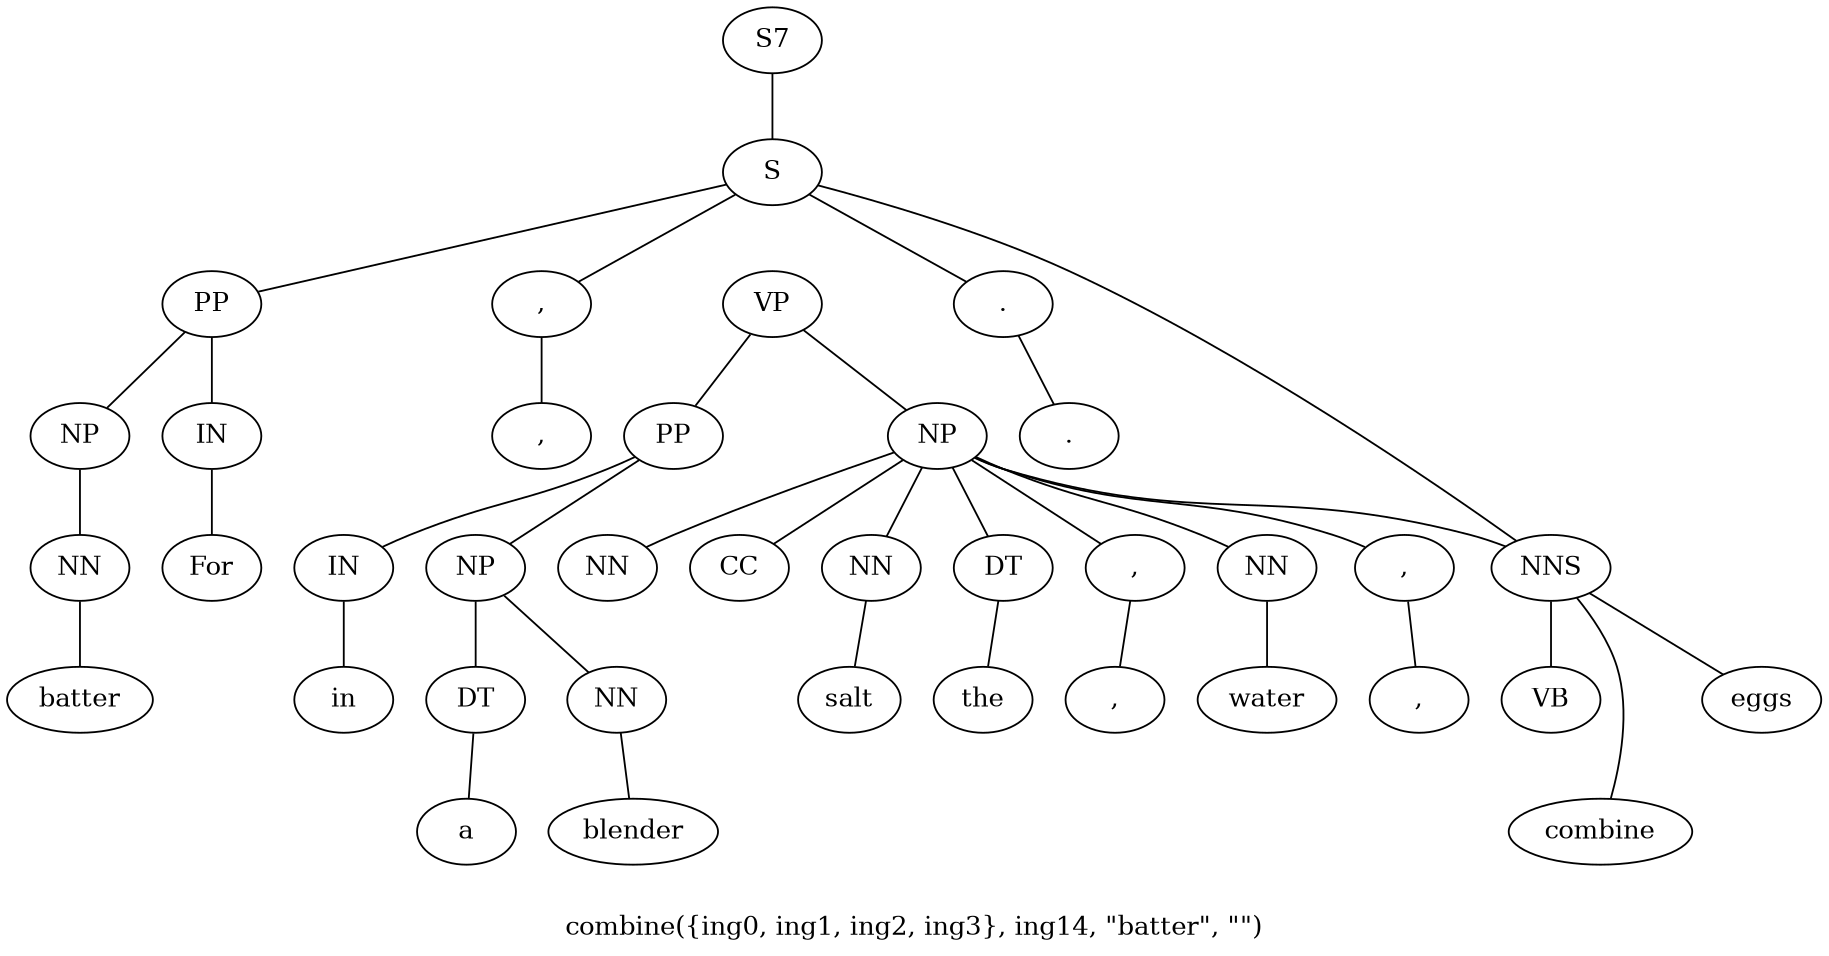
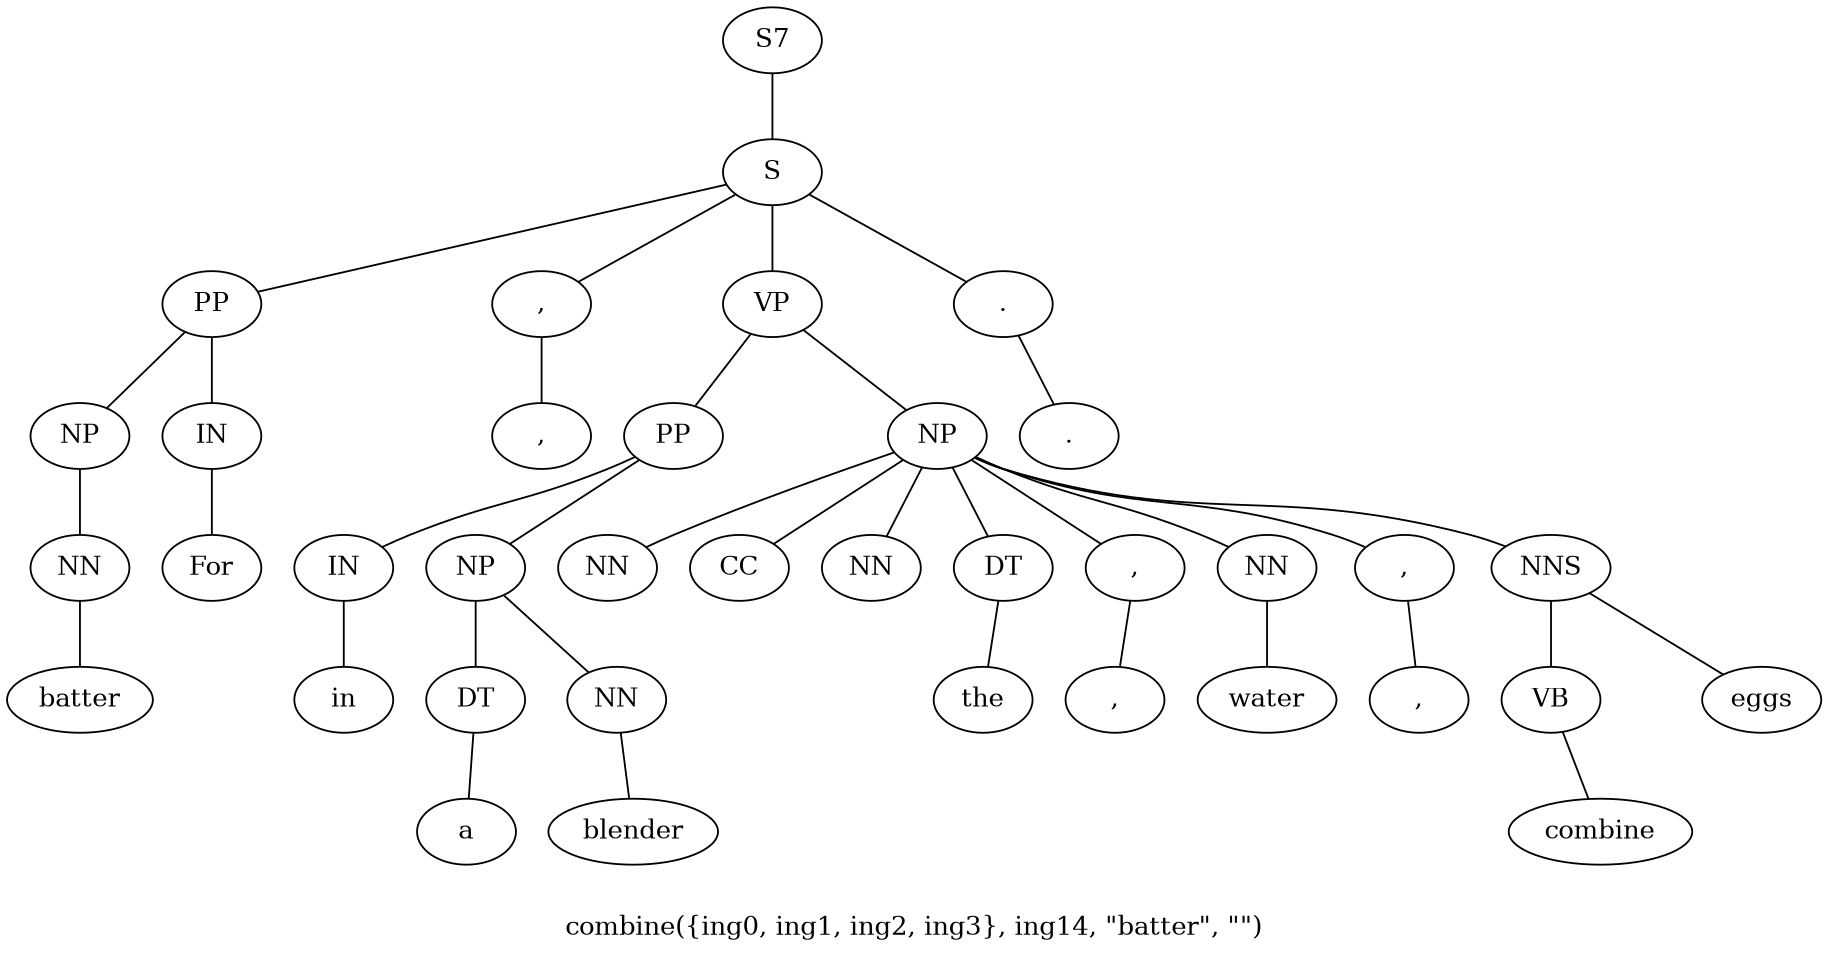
(1184, 330) -> (772, 238)
(1622, 693) -> (1576, 765)
(849, 700) -> none
